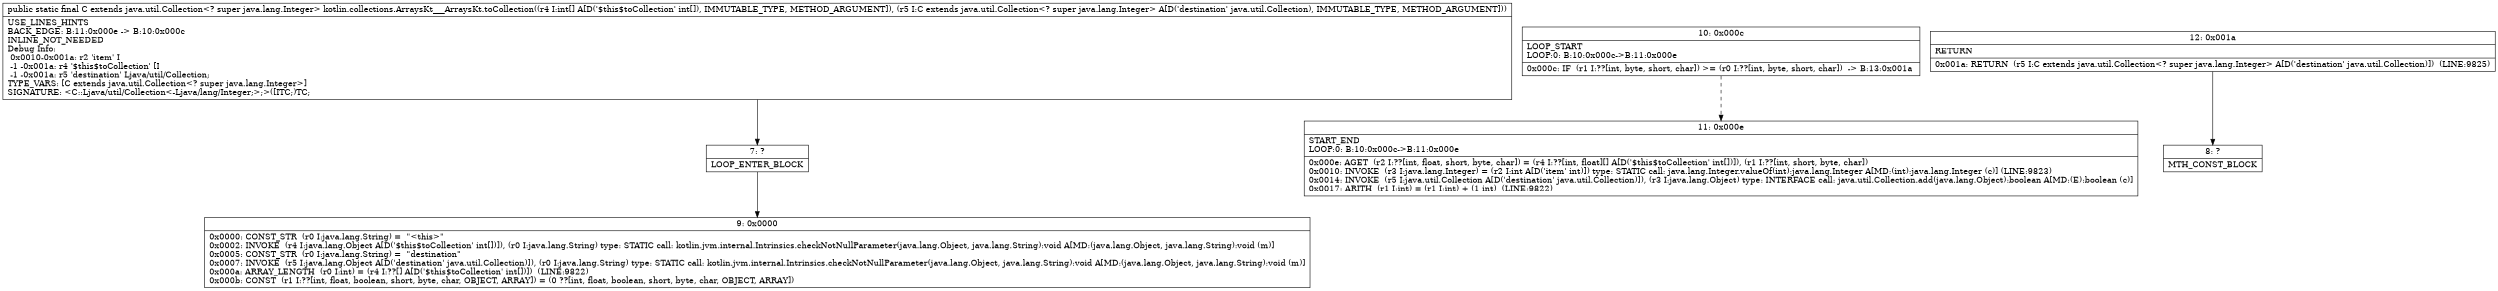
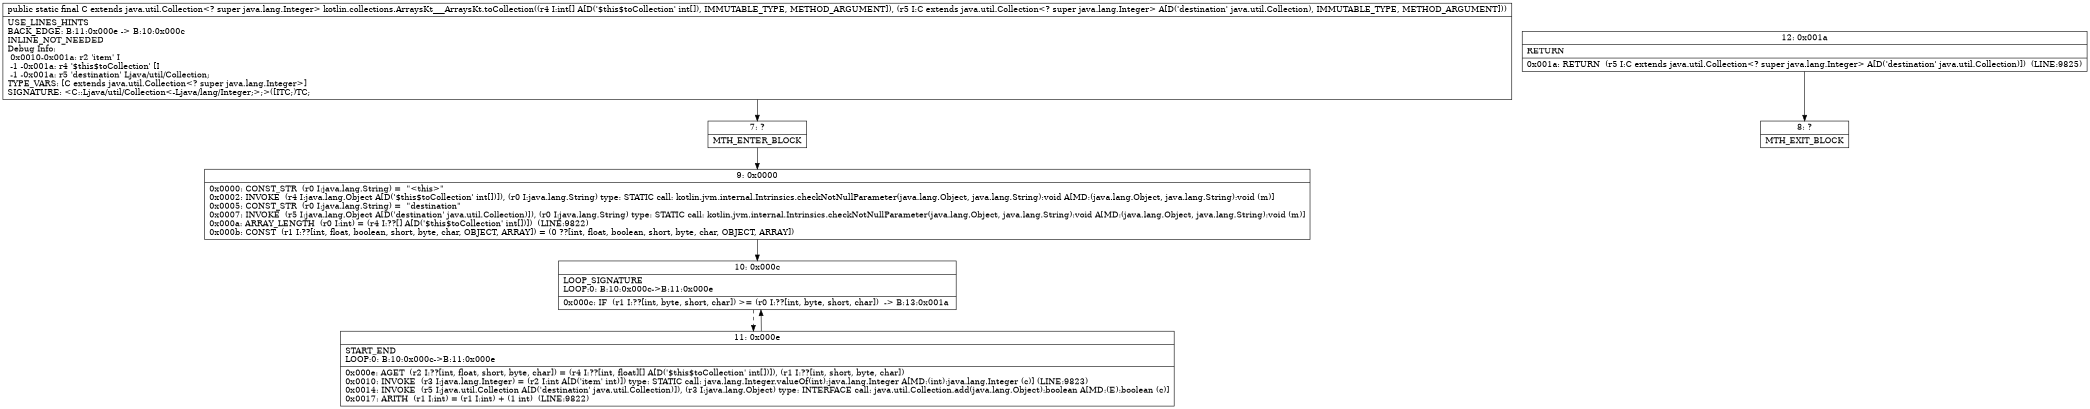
(1555, 47) -> (603, 281)
(757, 165) -> (757, 141)
(2213, 165) -> (1805, 141)
none -> (757, 247)
none -> (761, 323)
